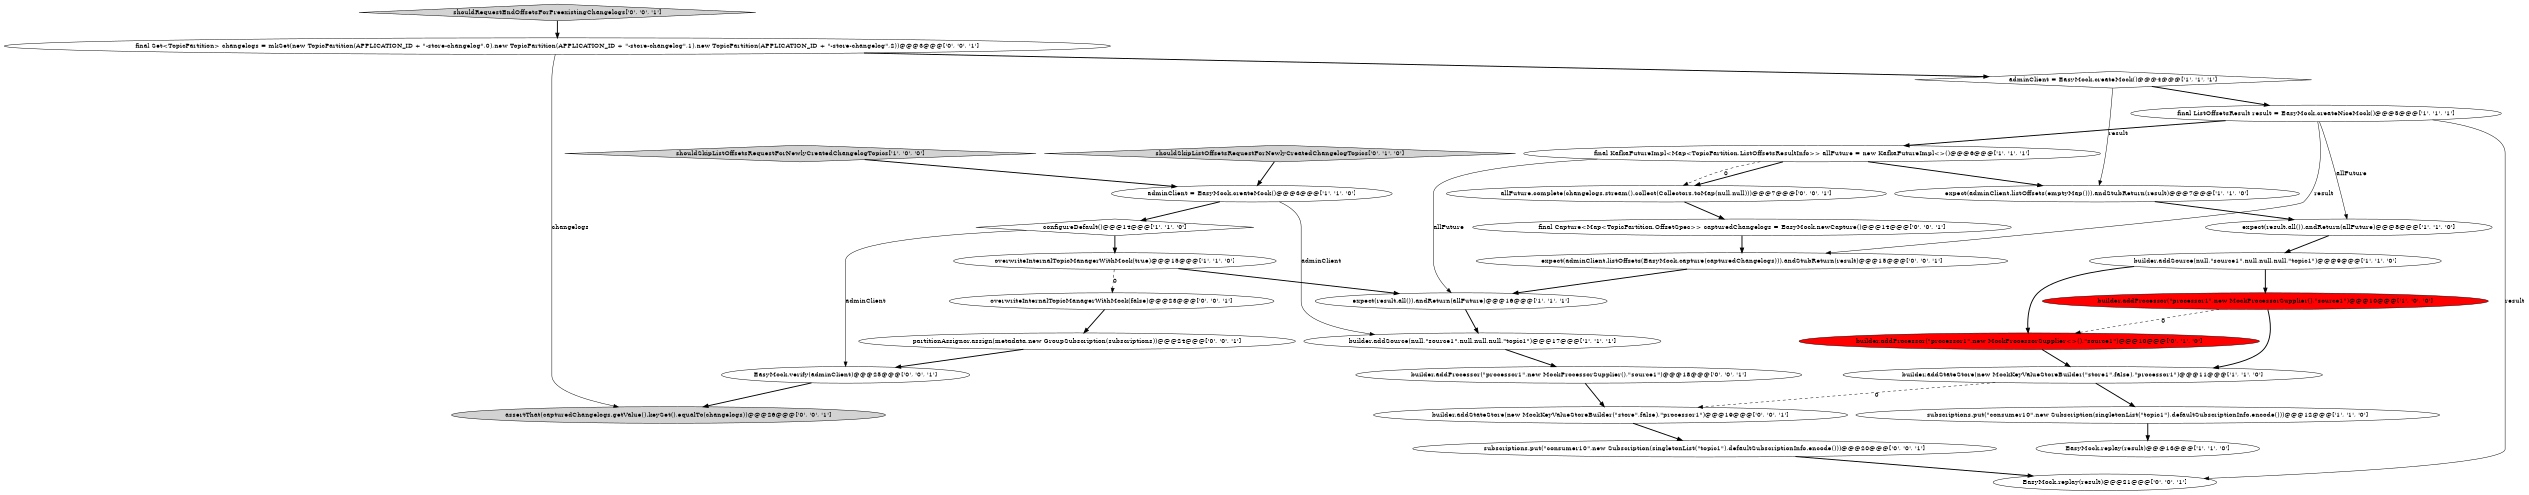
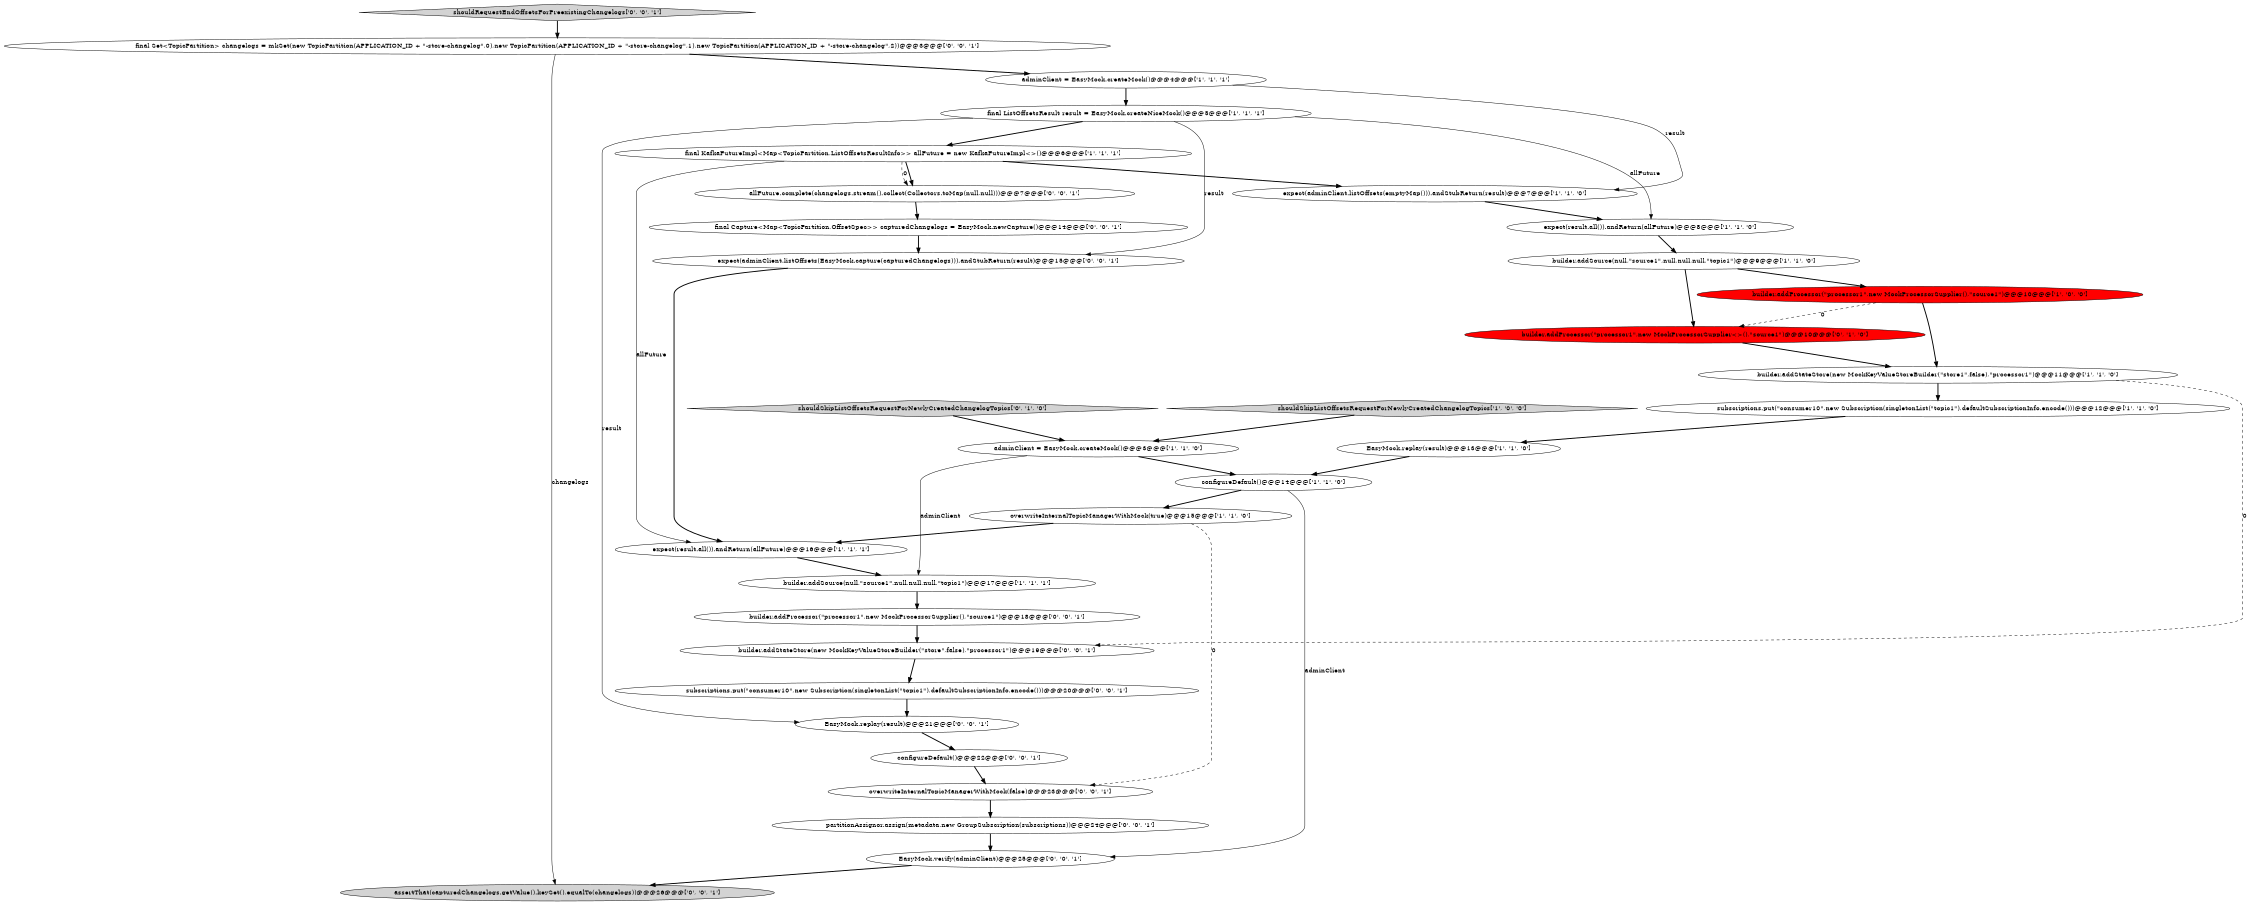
(2113, 80) -> (1126, 80)
(1115, 227) -> (1273, 482)
none -> (1363, 465)
none -> (969, 758)
